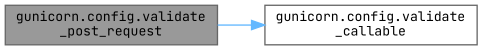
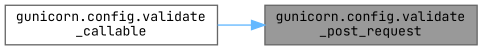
(235, 25) -> (235, 25)
